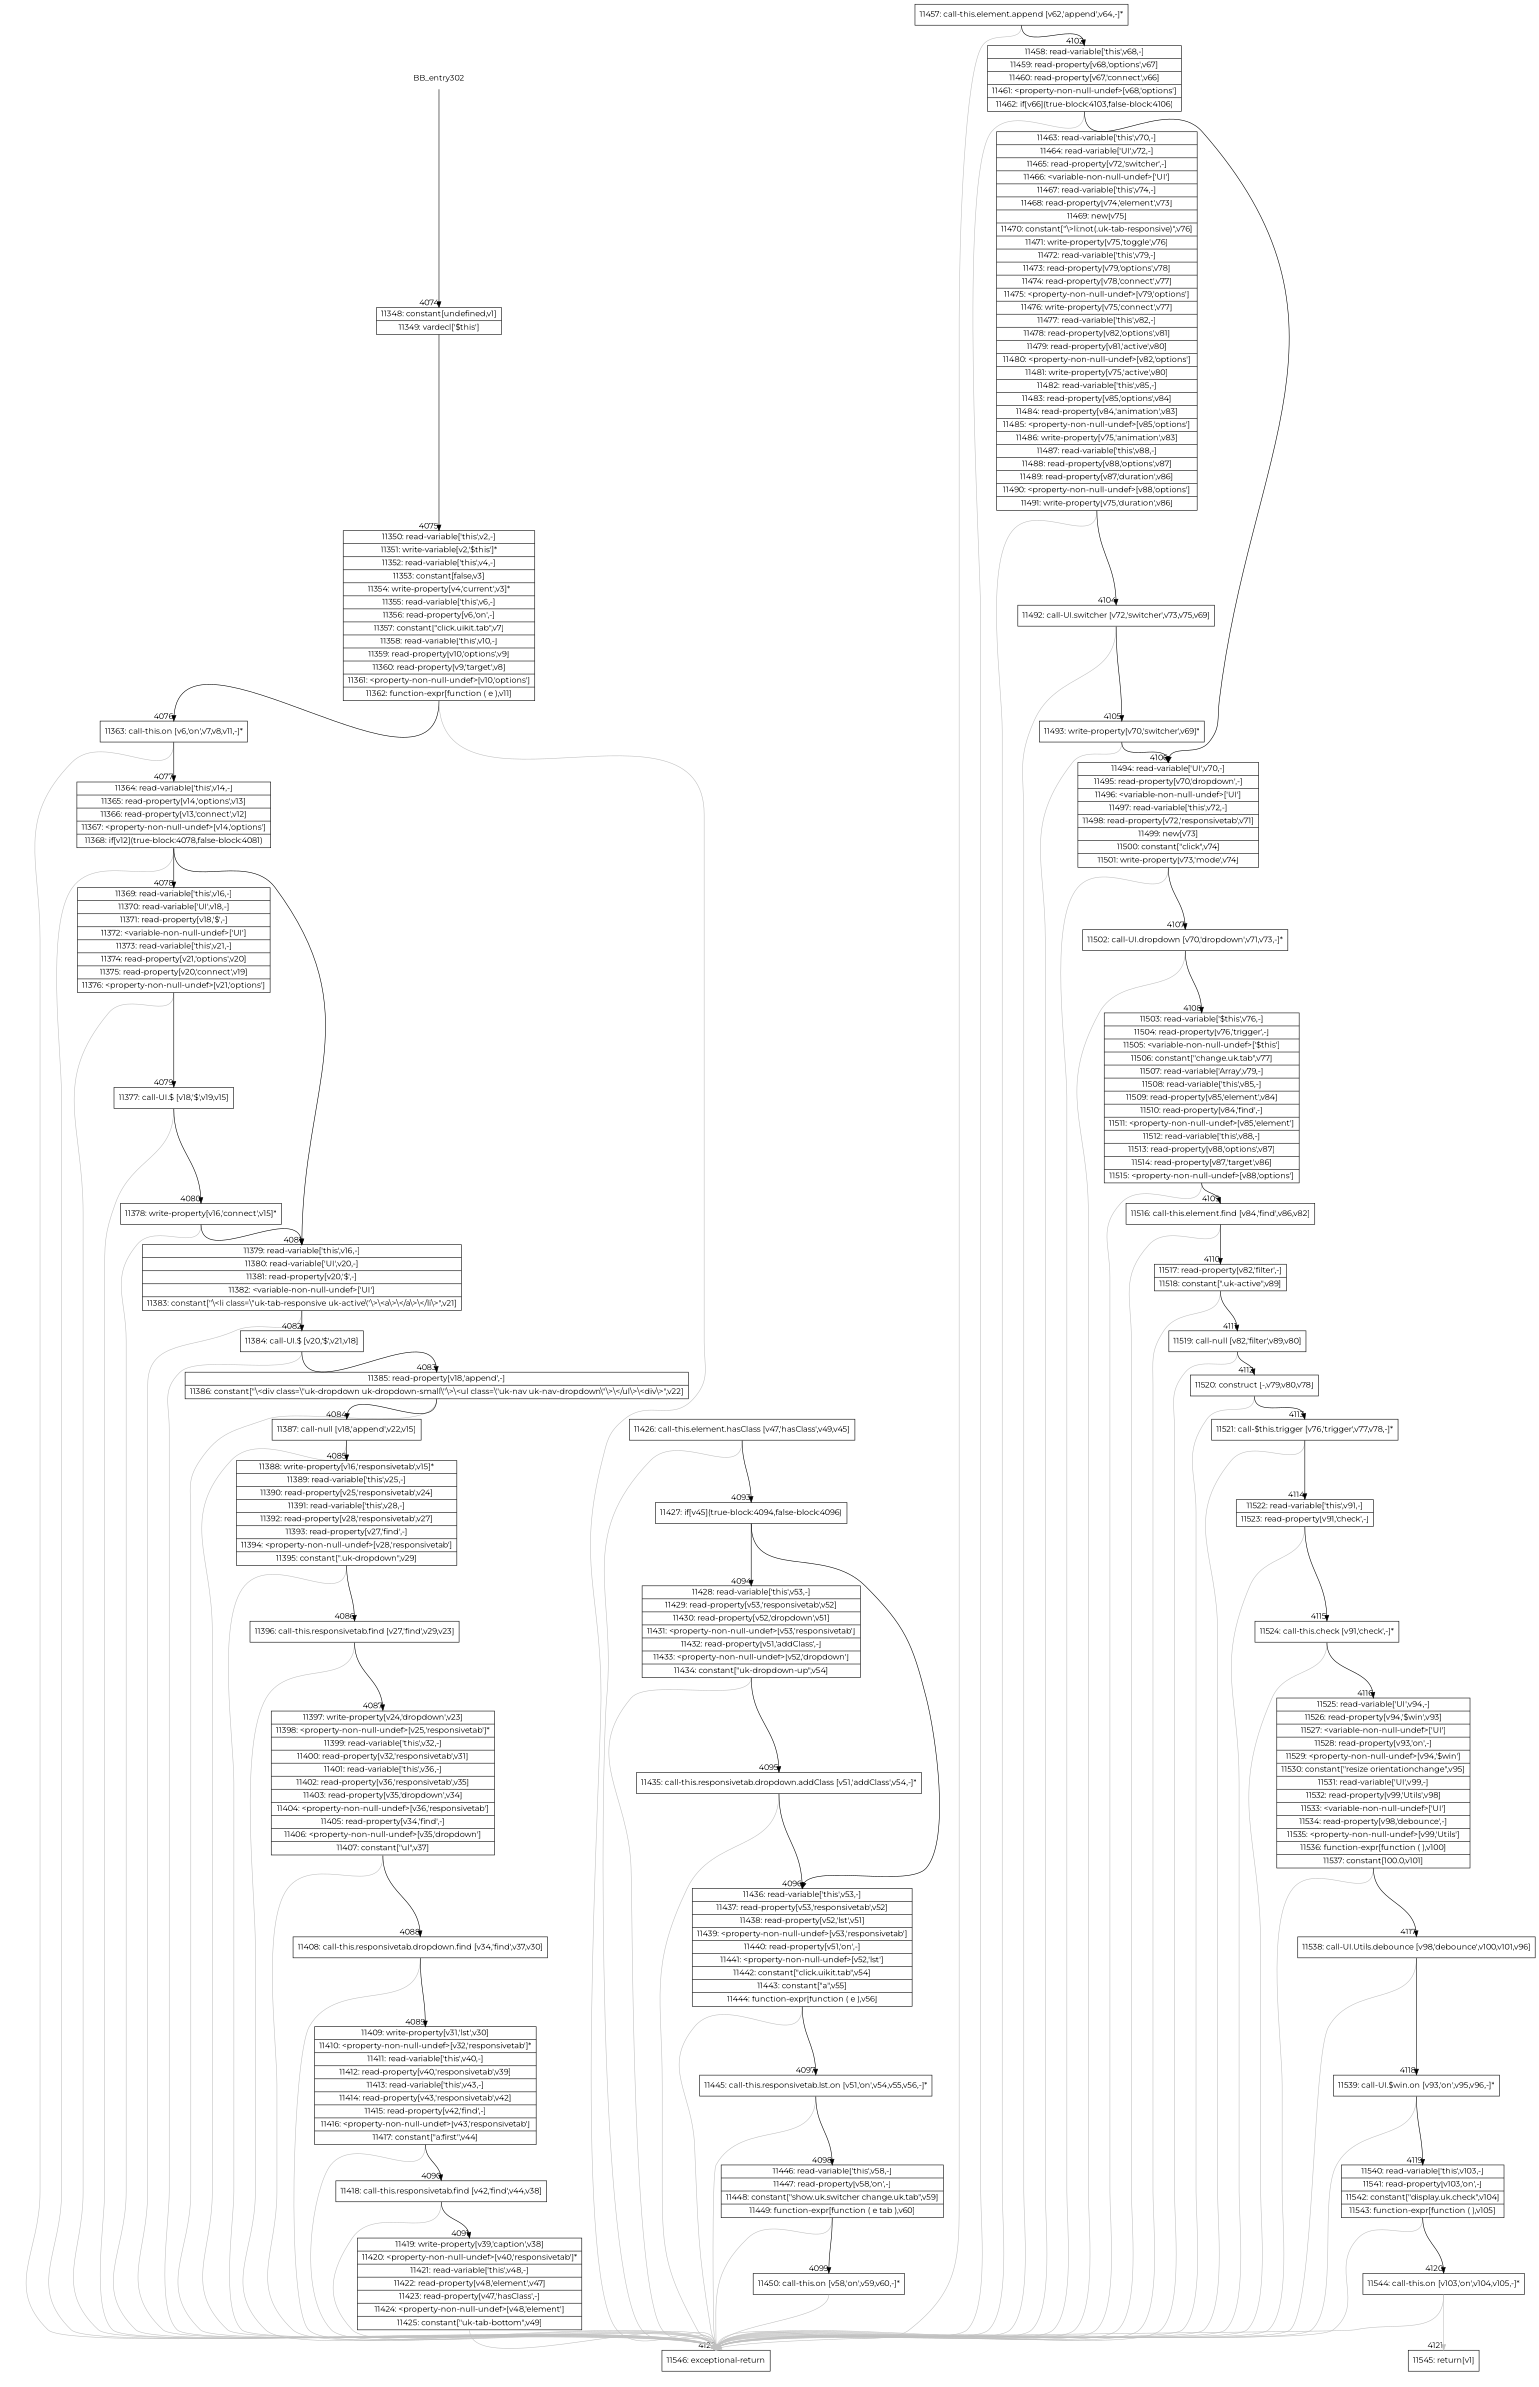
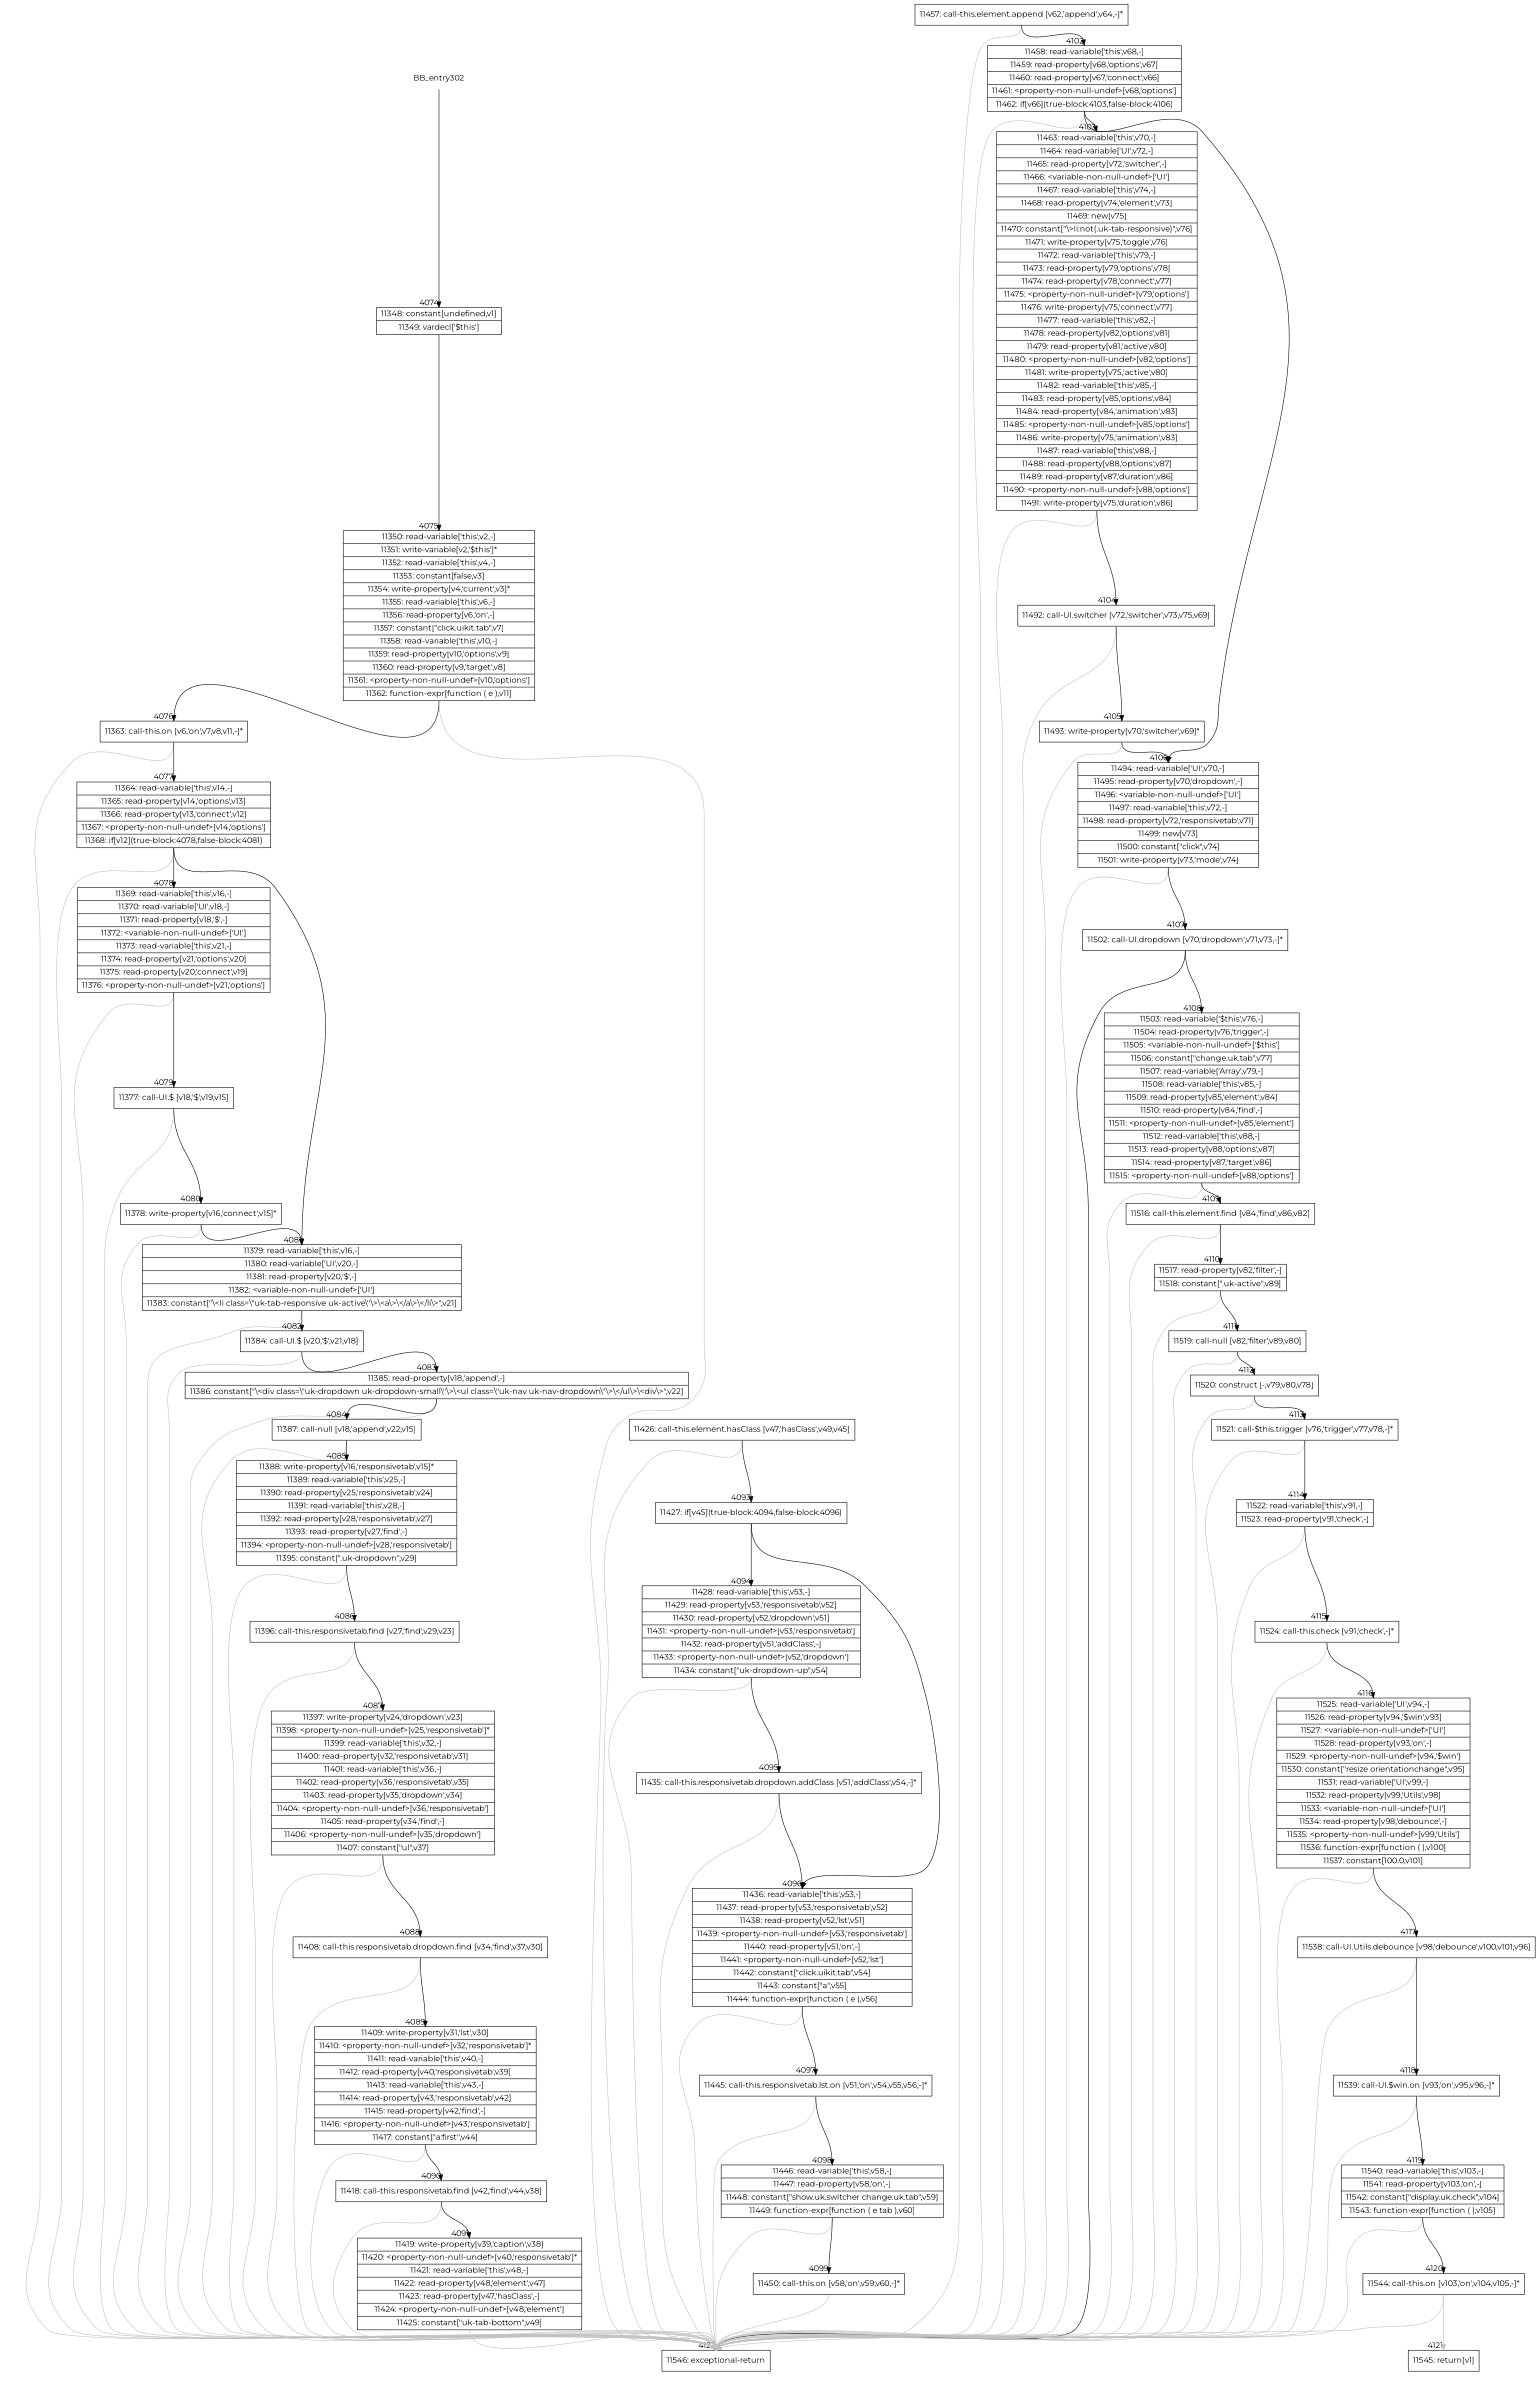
none -> (1091, 122)
(1088, 1793) -> (1088, 1793)
